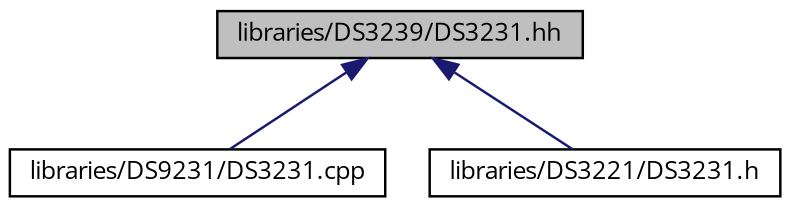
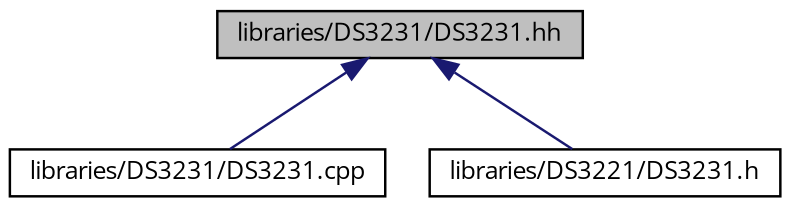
(400, 35) -> (400, 35)
(198, 173) -> (198, 173)
